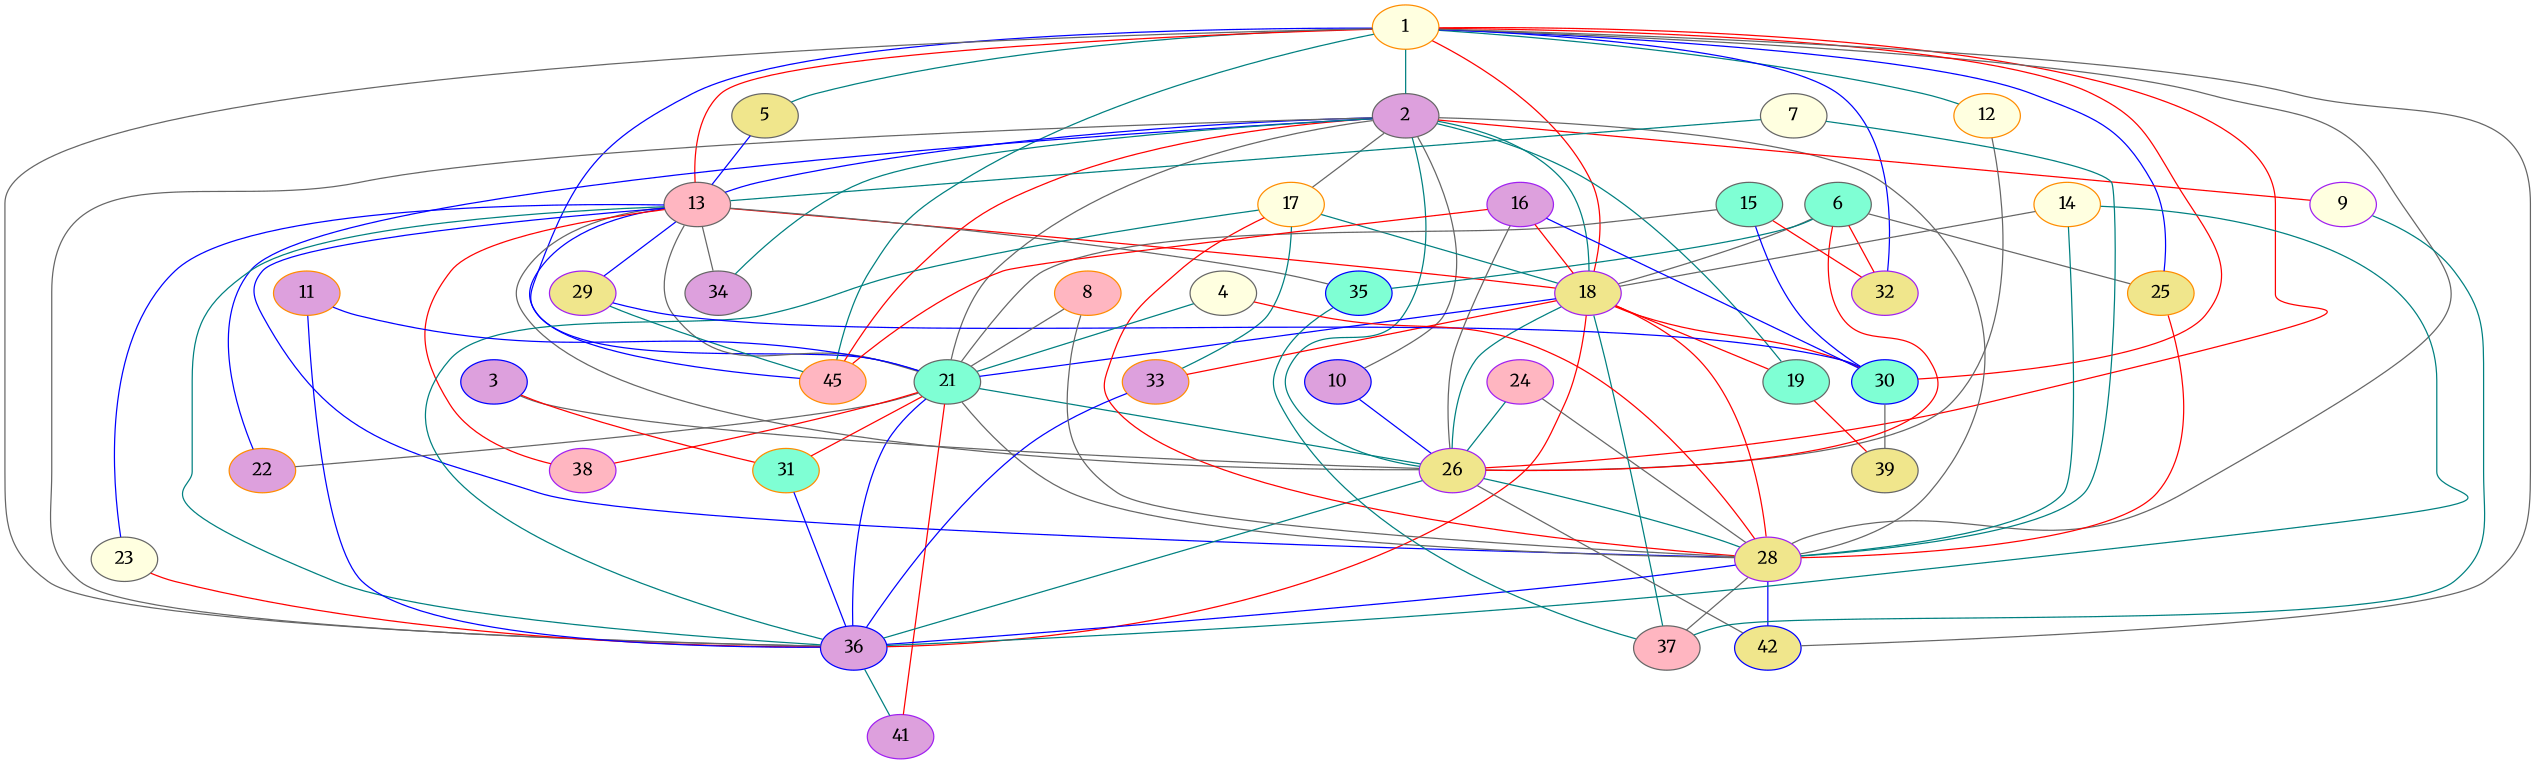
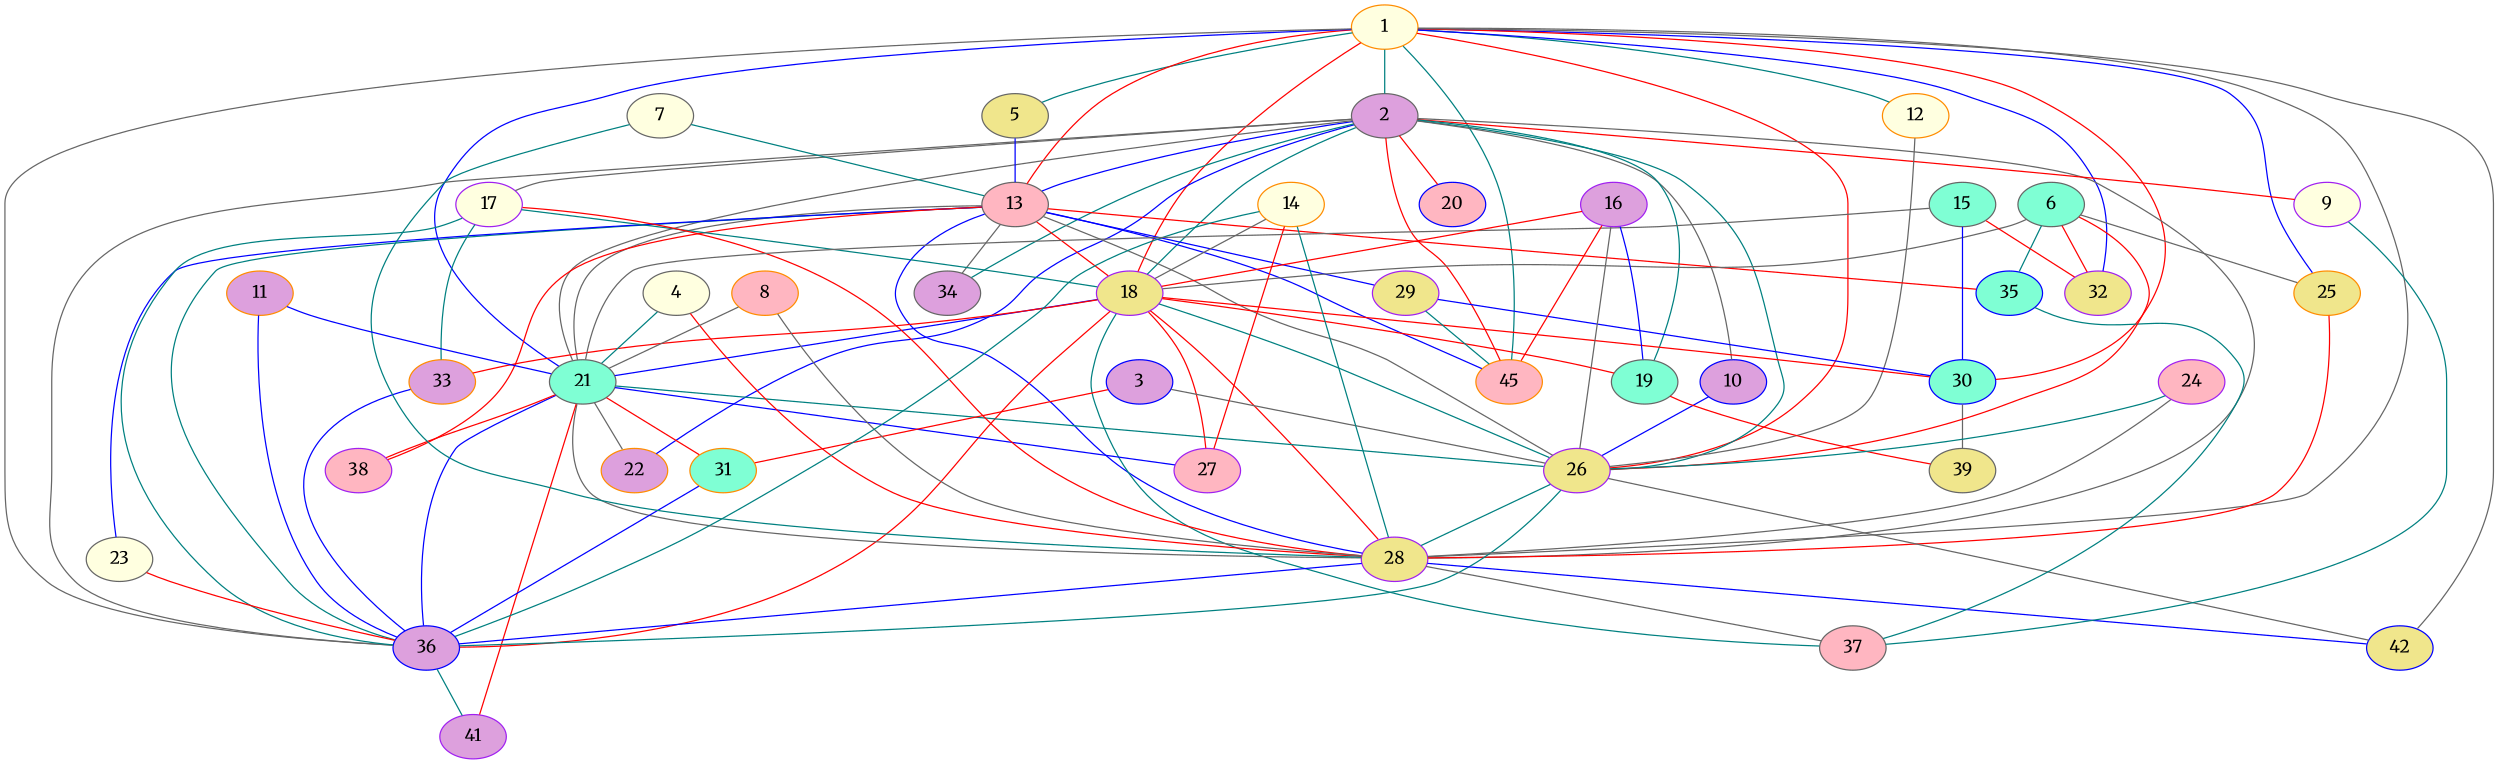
(1291, 205) -> (489, 205)
none -> (1452, 205)
(1180, 257) -> (1489, 248)
(1702, 293) -> (1635, 293)
none -> (1207, 471)
